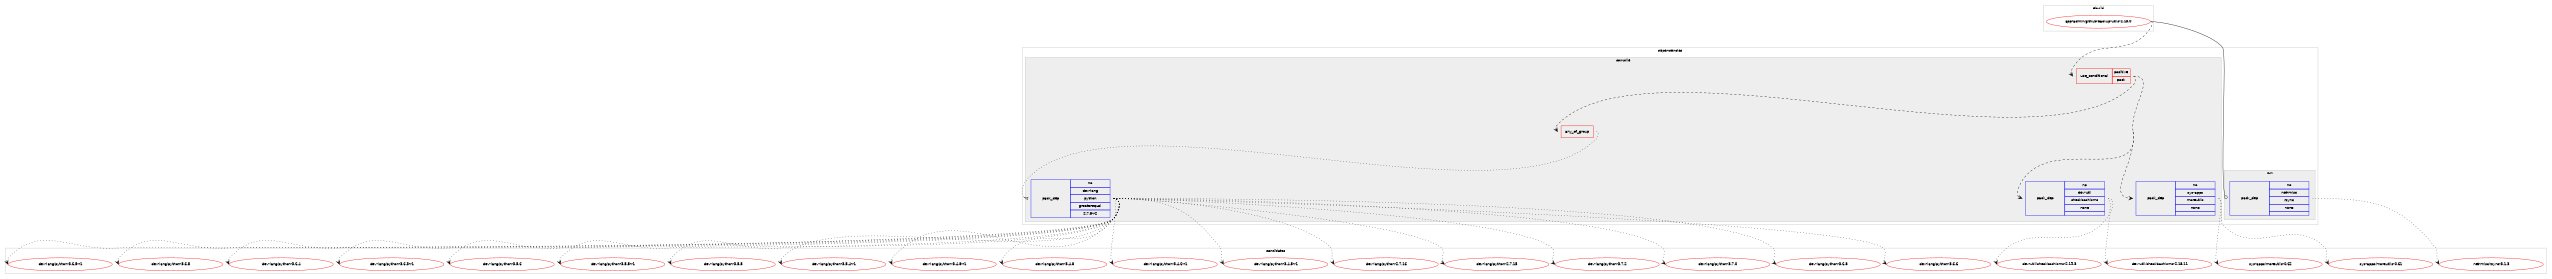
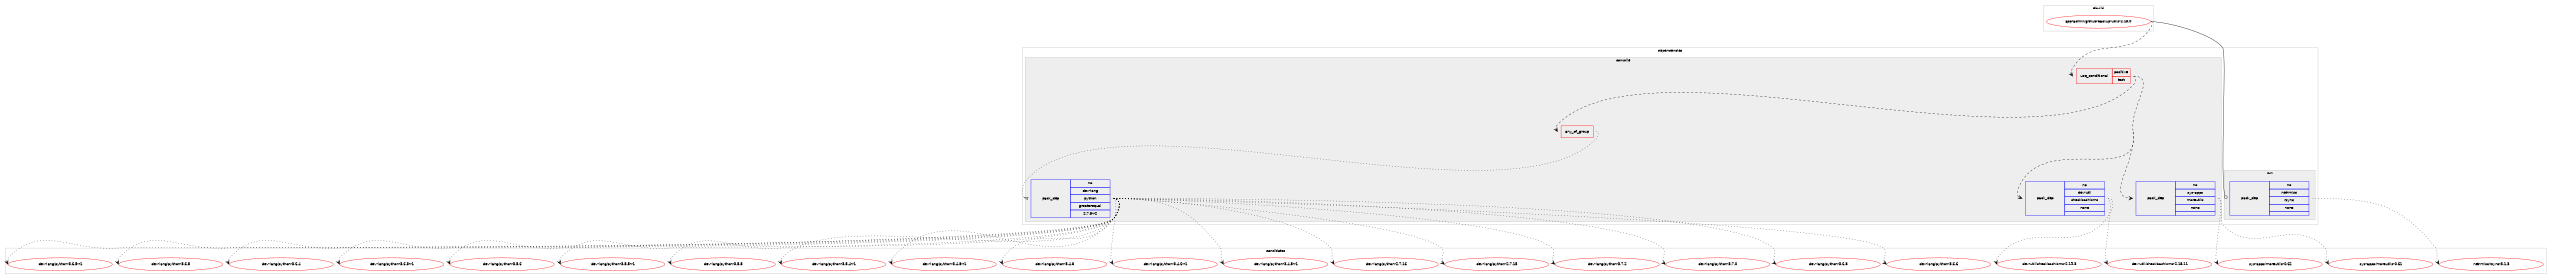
(2121, 80) -> (2121, 80)
